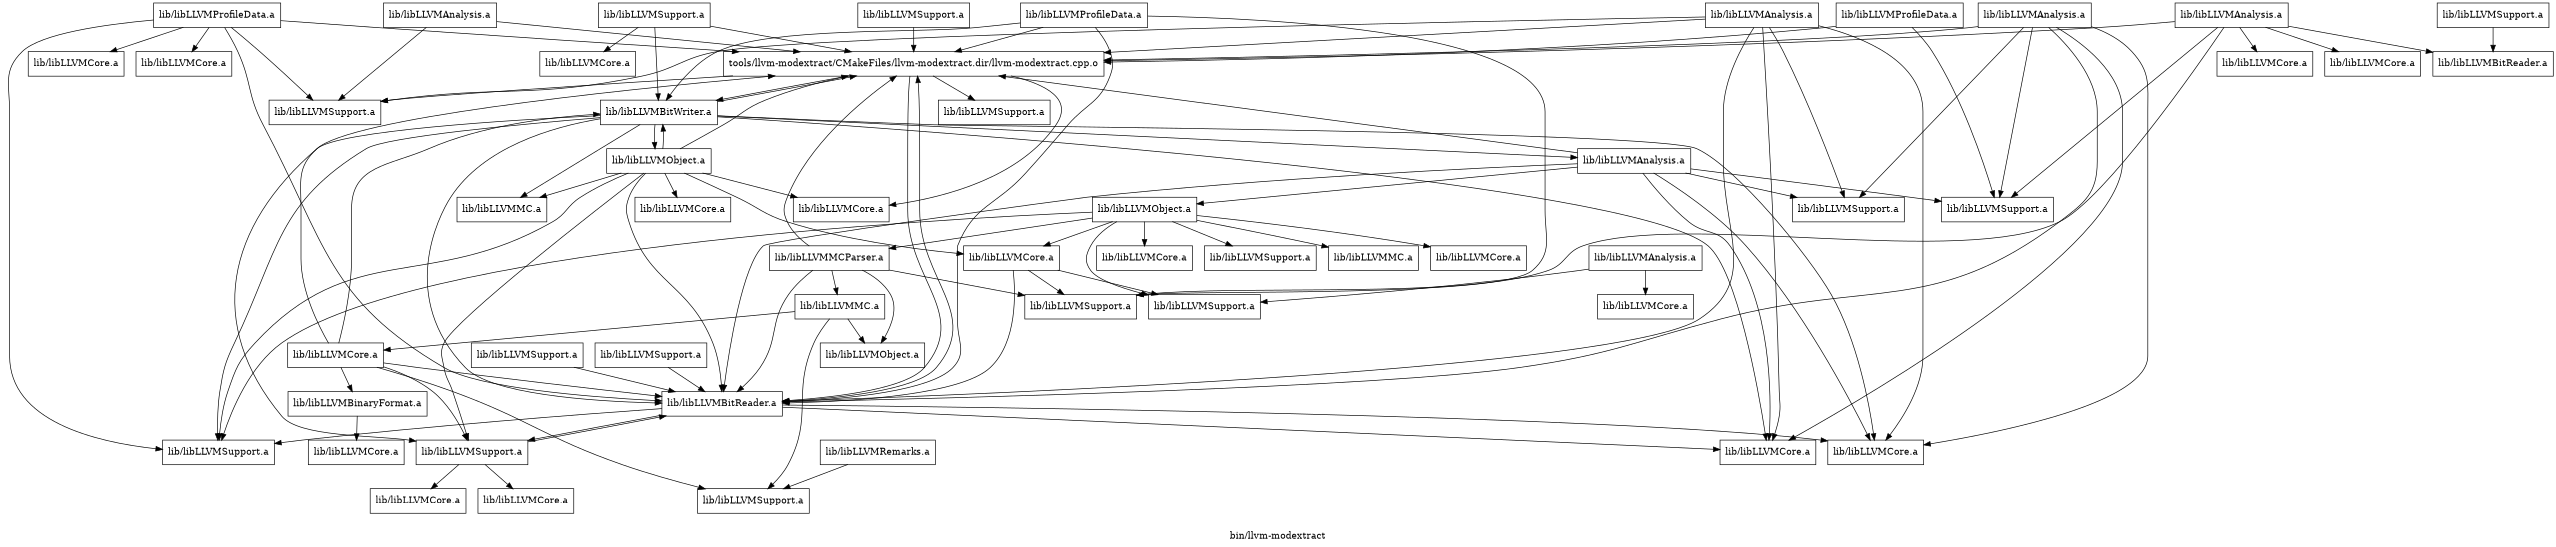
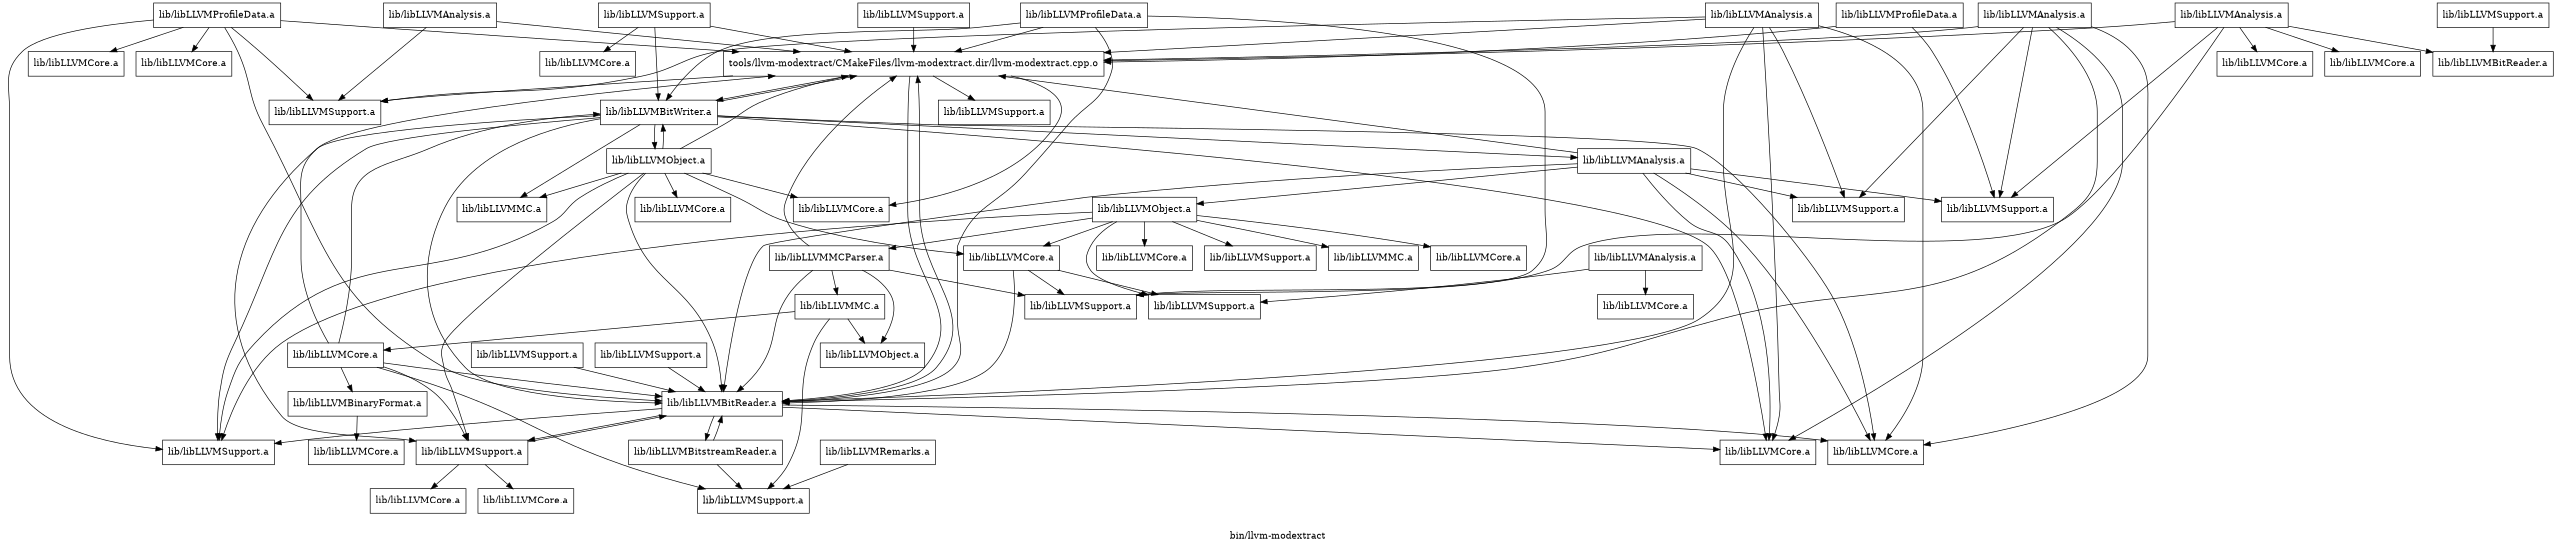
none -> (705, 452)
